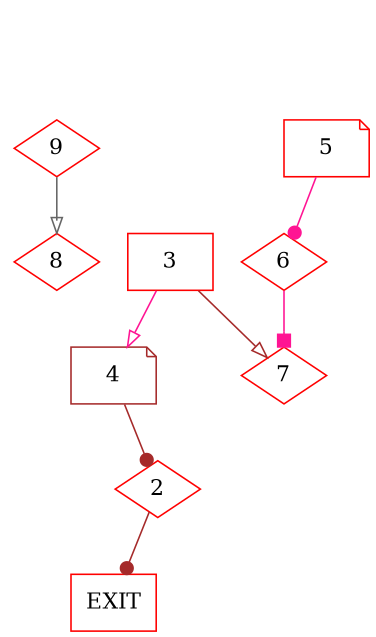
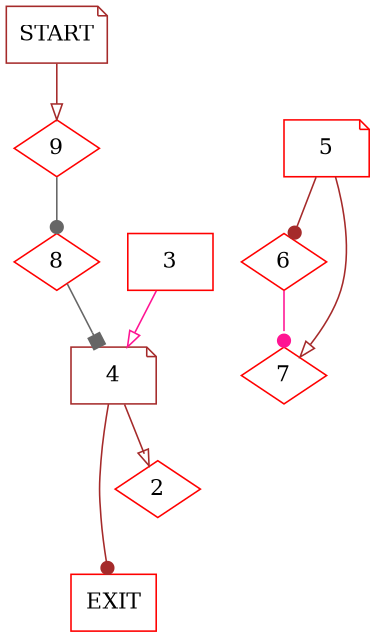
none -> (57, 35)
(57, 199) -> (57, 199)
(307, 202) -> (307, 202)
none -> (80, 308)
(284, 311) -> (284, 311)
(227, 318) -> (346, 265)
(134, 429) -> (134, 429)
(139, 537) -> (100, 483)
